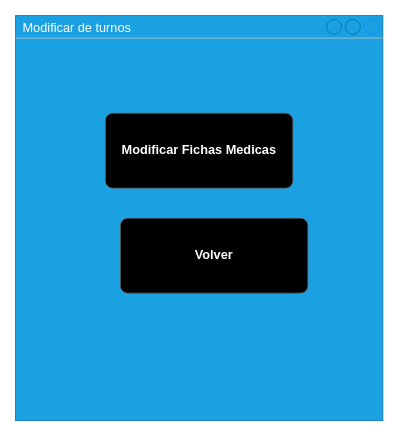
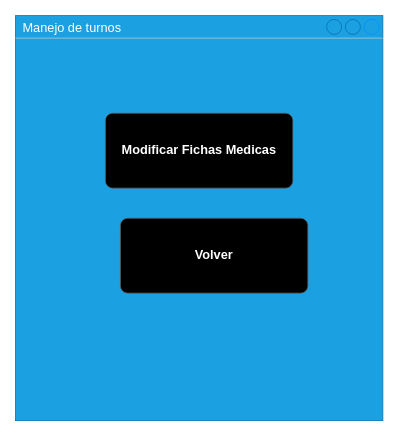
(84, 28) -> (77, 28)
